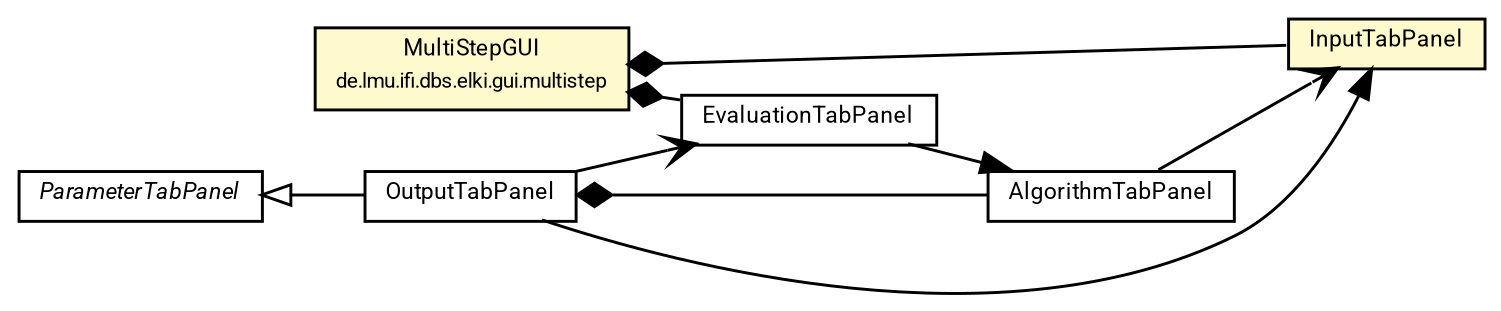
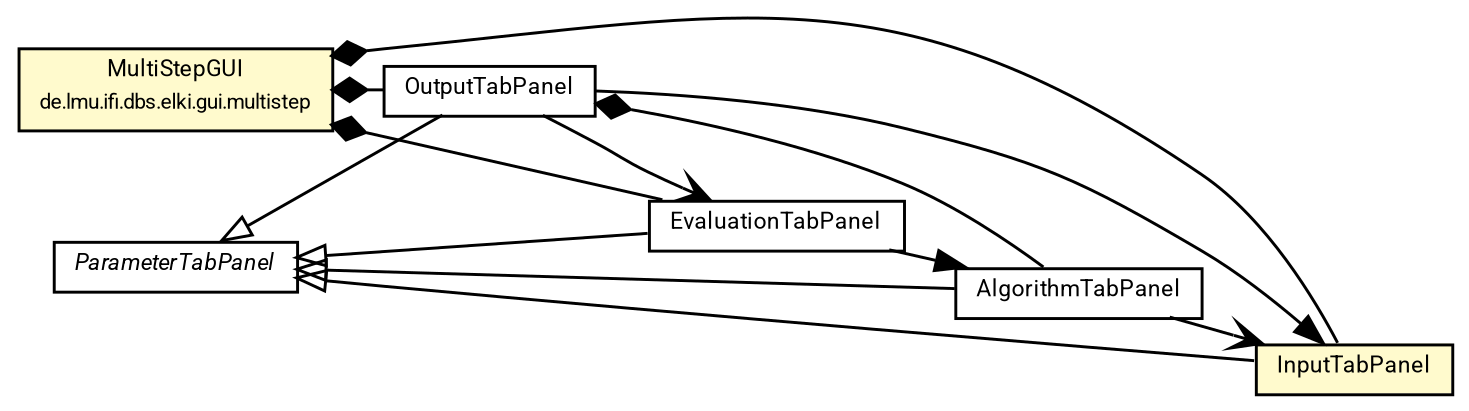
none -> (376, 90)
none -> (487, 244)
none -> (640, 279)
none -> (790, 322)
